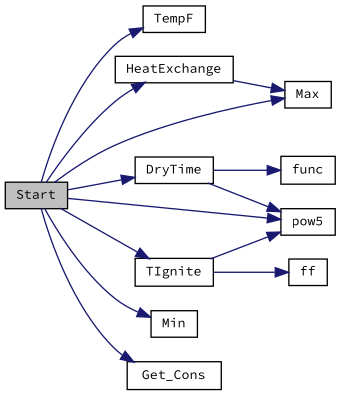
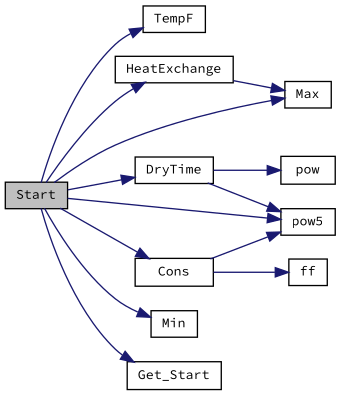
(308, 170) -> (308, 170)
(174, 272) -> (174, 272)
(174, 376) -> (174, 376)
